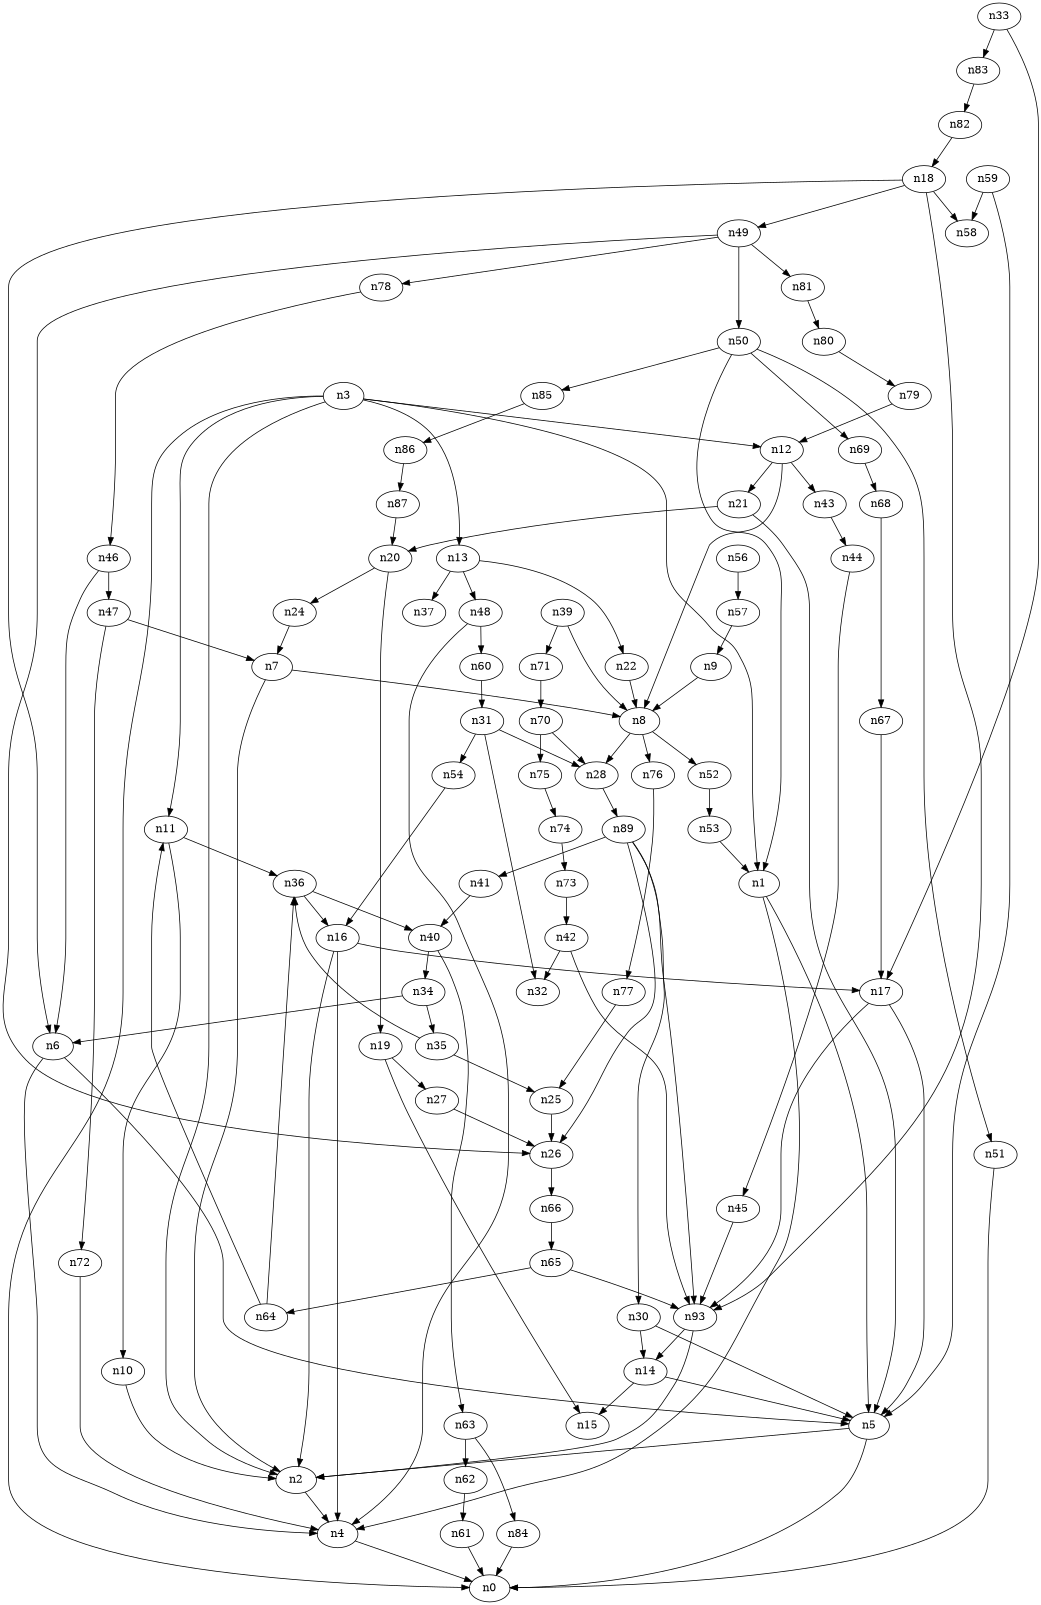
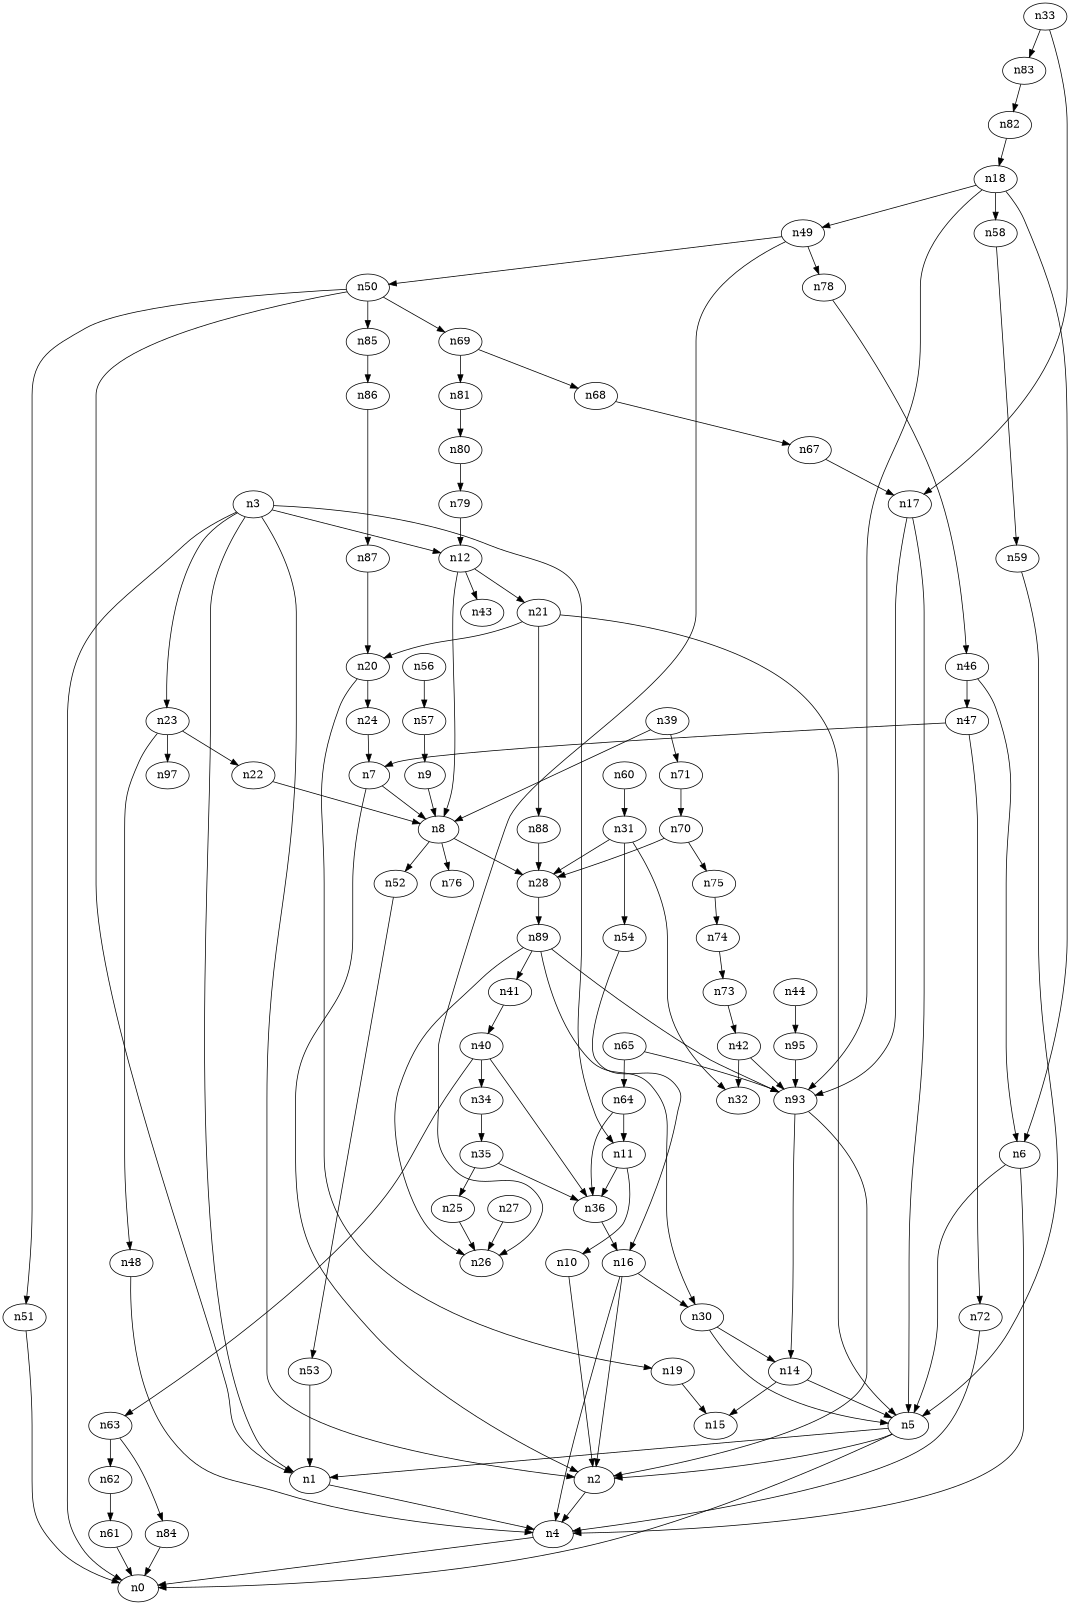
(979, 203) -> (1006, 392)
(768, 258) -> (460, 365)
(837, 528) -> none
(458, 559) -> (168, 721)
(424, 613) -> (168, 775)
(481, 636) -> none
none -> (539, 830)
(364, 911) -> (536, 1124)
(604, 974) -> (660, 1288)
(624, 992) -> none
(250, 1018) -> none
(406, 1071) -> none
(860, 1142) -> (613, 1453)
(551, 1209) -> none
(738, 1209) -> (795, 1046)
